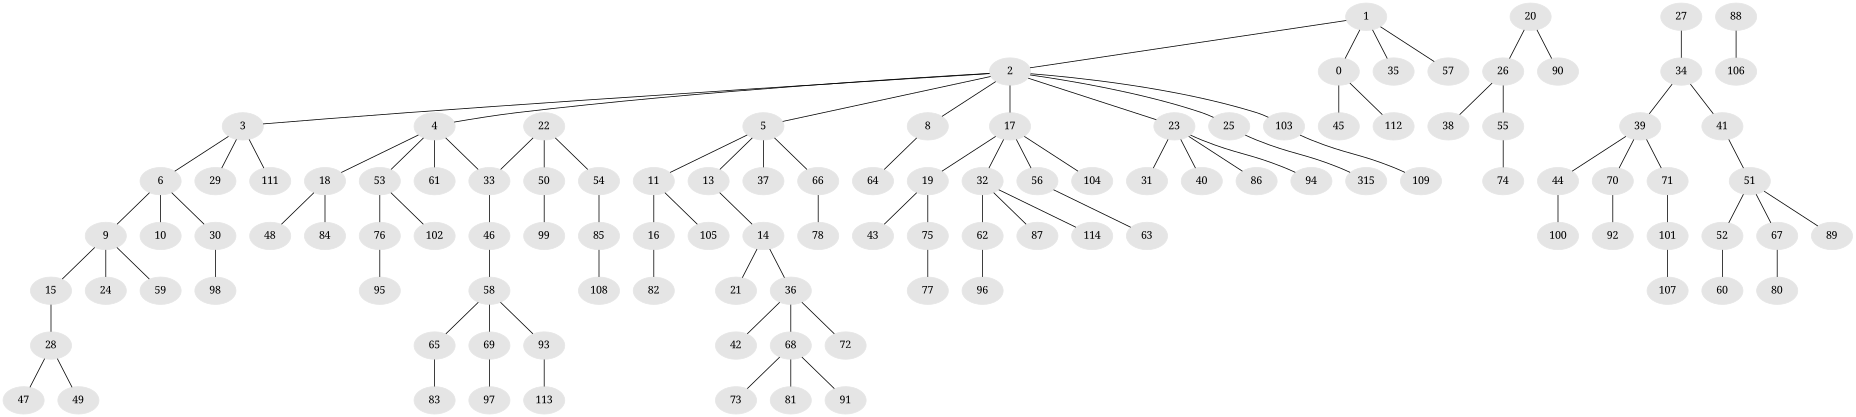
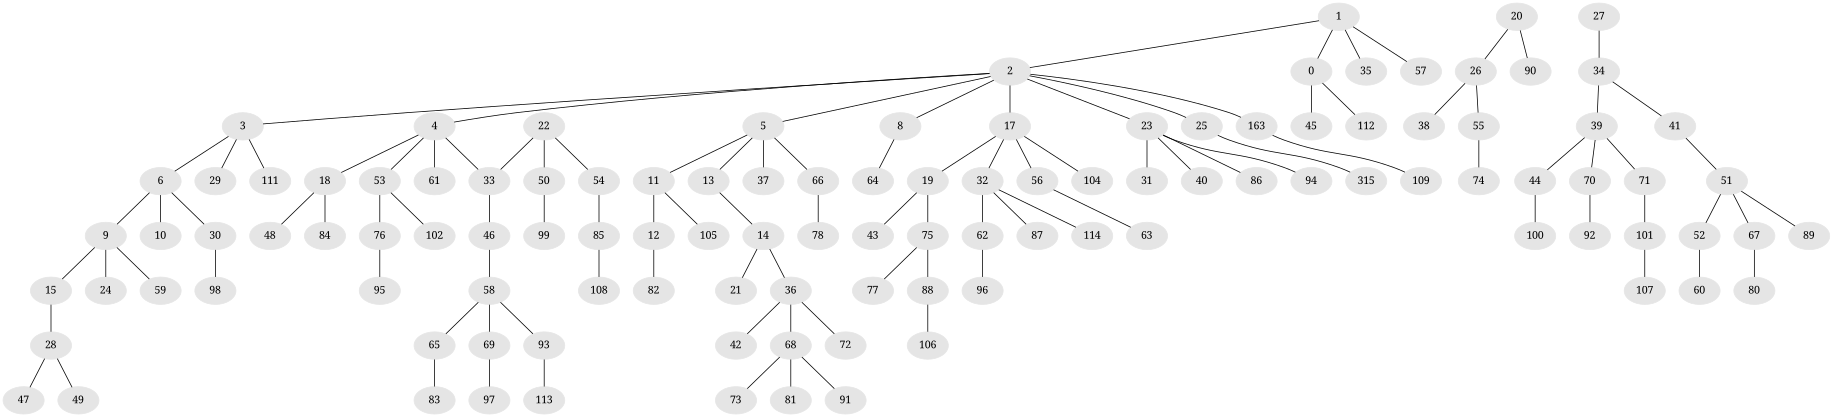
(1284, 126) -> (1257, 126)
(654, 236) -> (654, 236)
none -> (928, 263)
